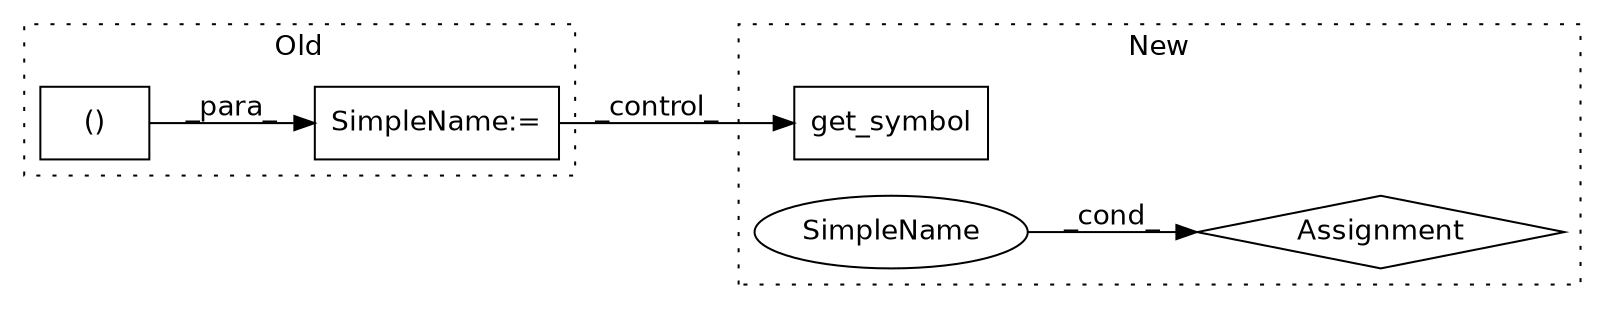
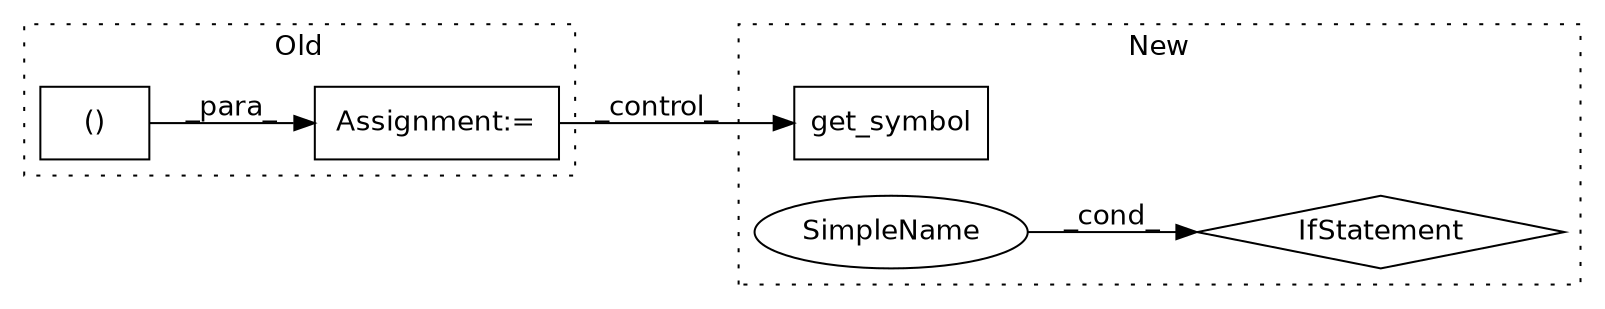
(437, 123) -> (437, 123)
(1381, 232) -> (1381, 232)
